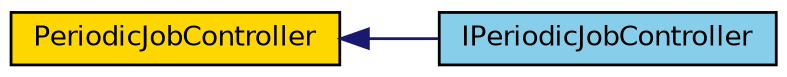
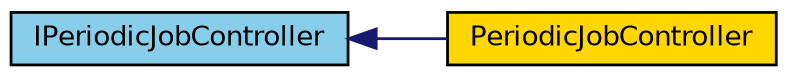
(404, 39) -> (412, 39)
